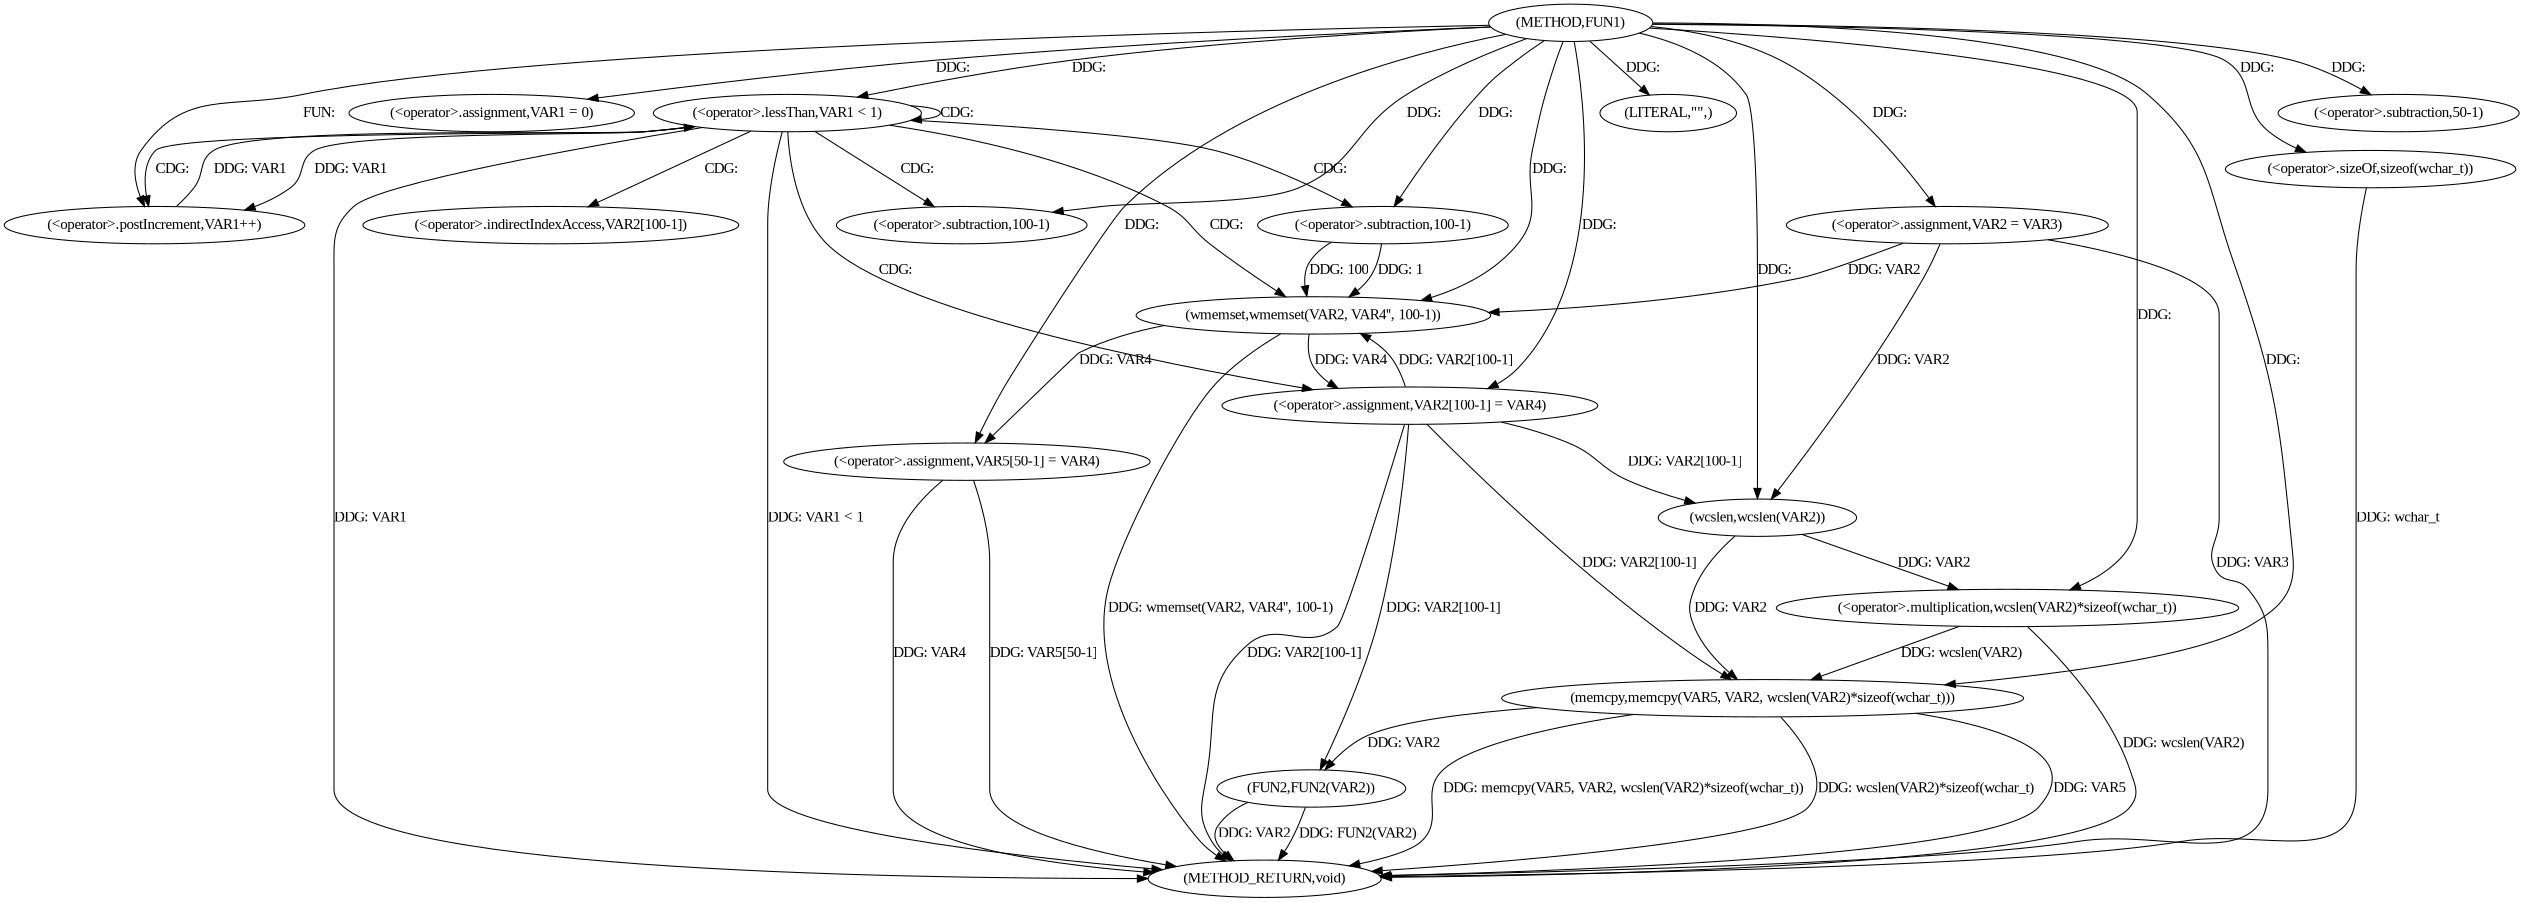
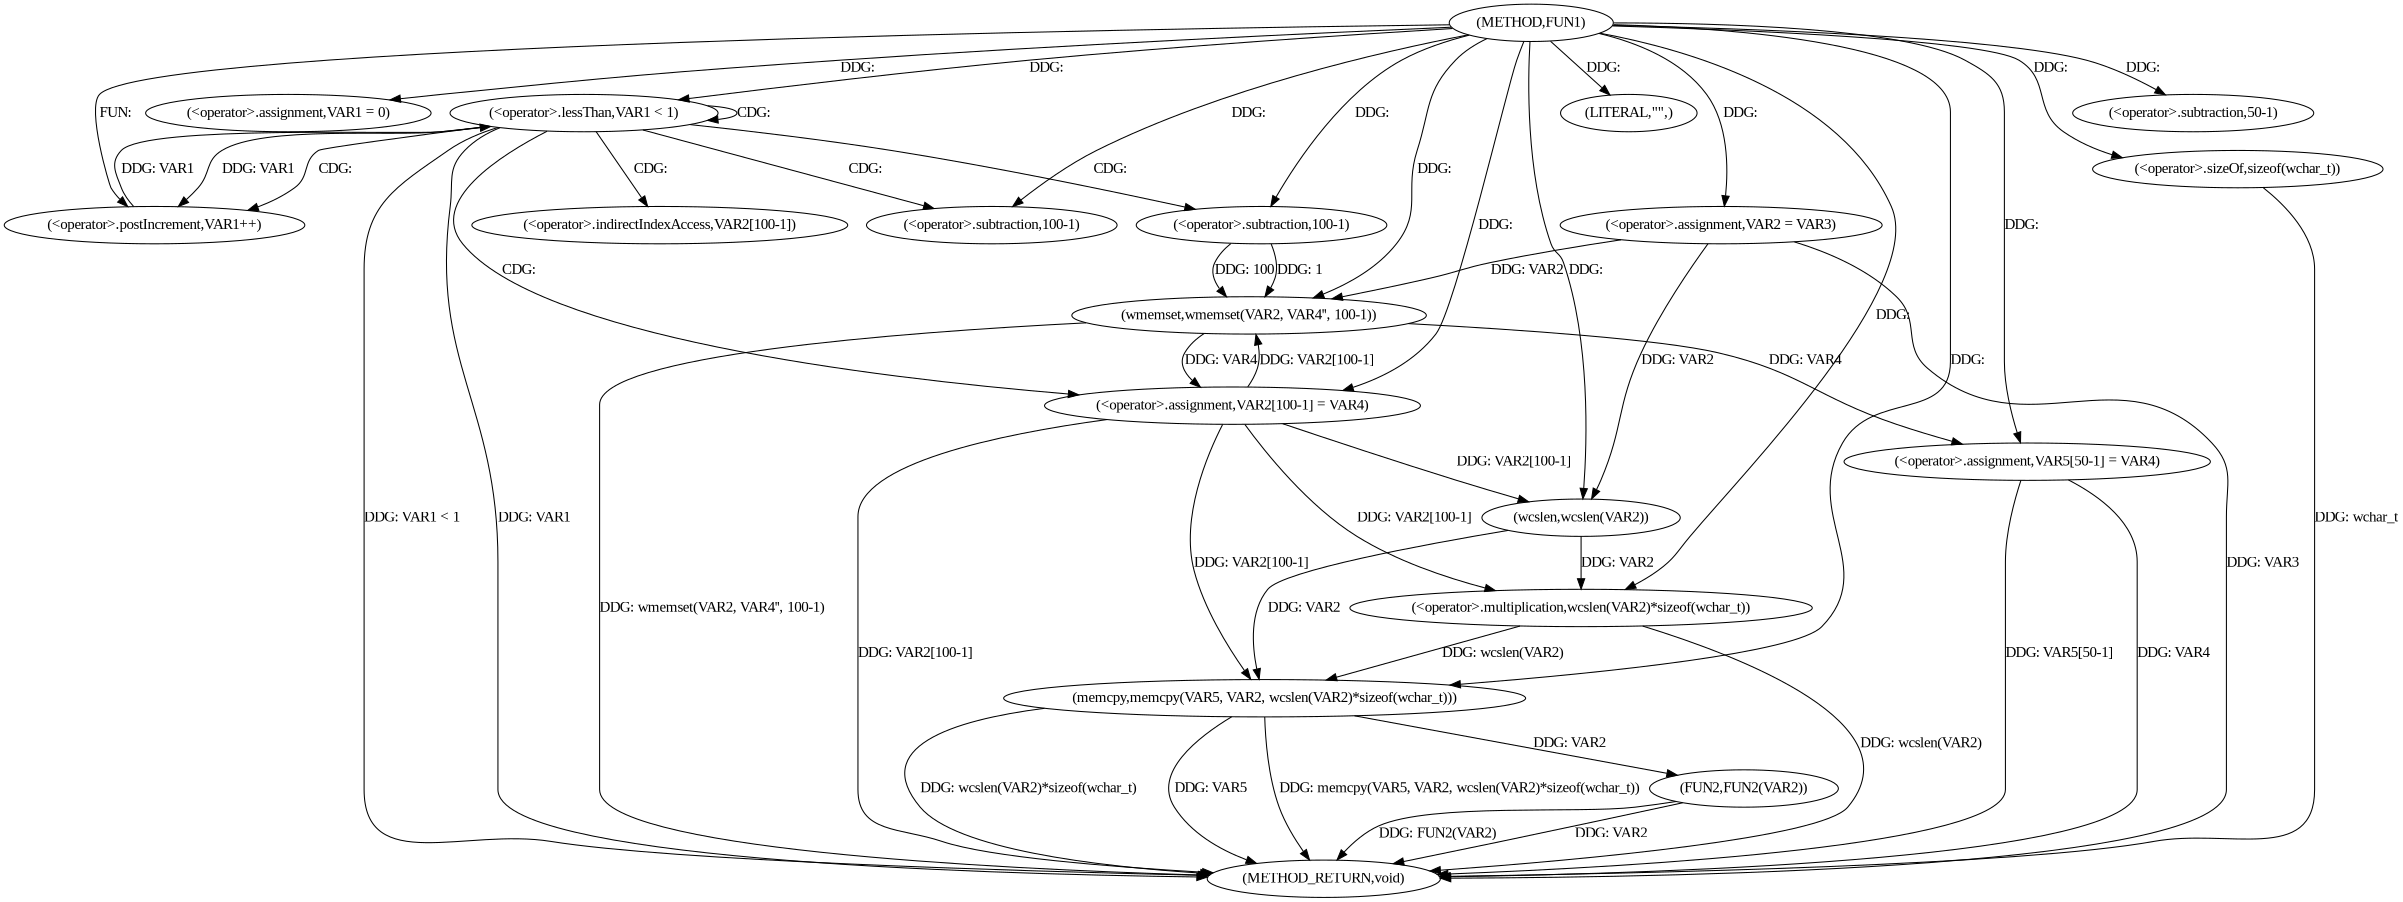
(1098, 176) -> none
(1384, 597) -> (1349, 531)
